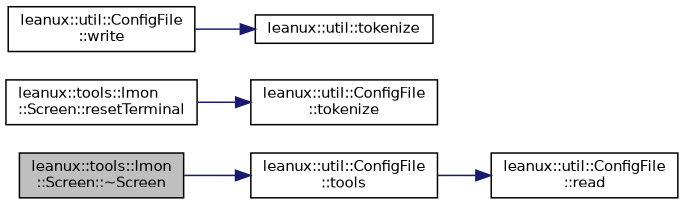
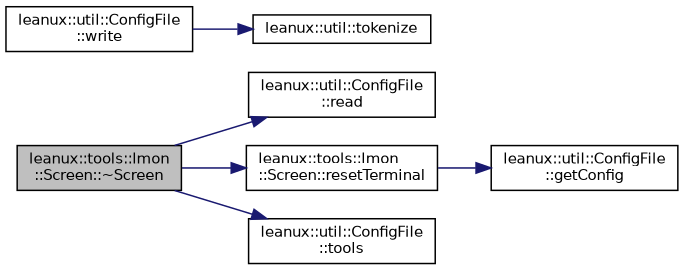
(344, 102) -> (585, 168)
none -> (206, 168)
(457, 175) -> (213, 134)
